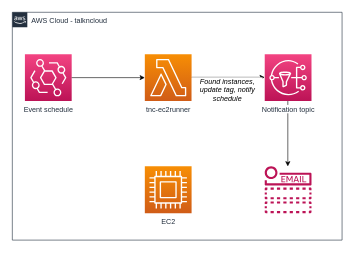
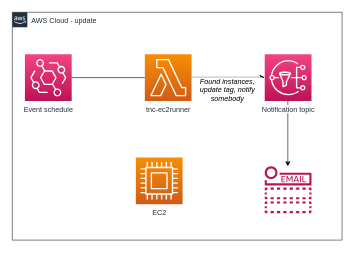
(70, 21) -> (64, 21)
(139, 78) -> (141, 78)
(228, 90) -> (228, 90)
(168, 190) -> (159, 181)
